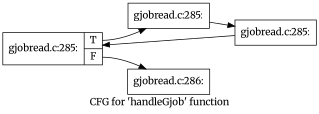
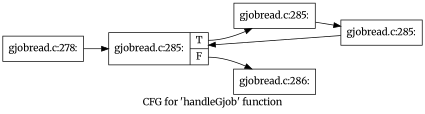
none -> (43, 49)
